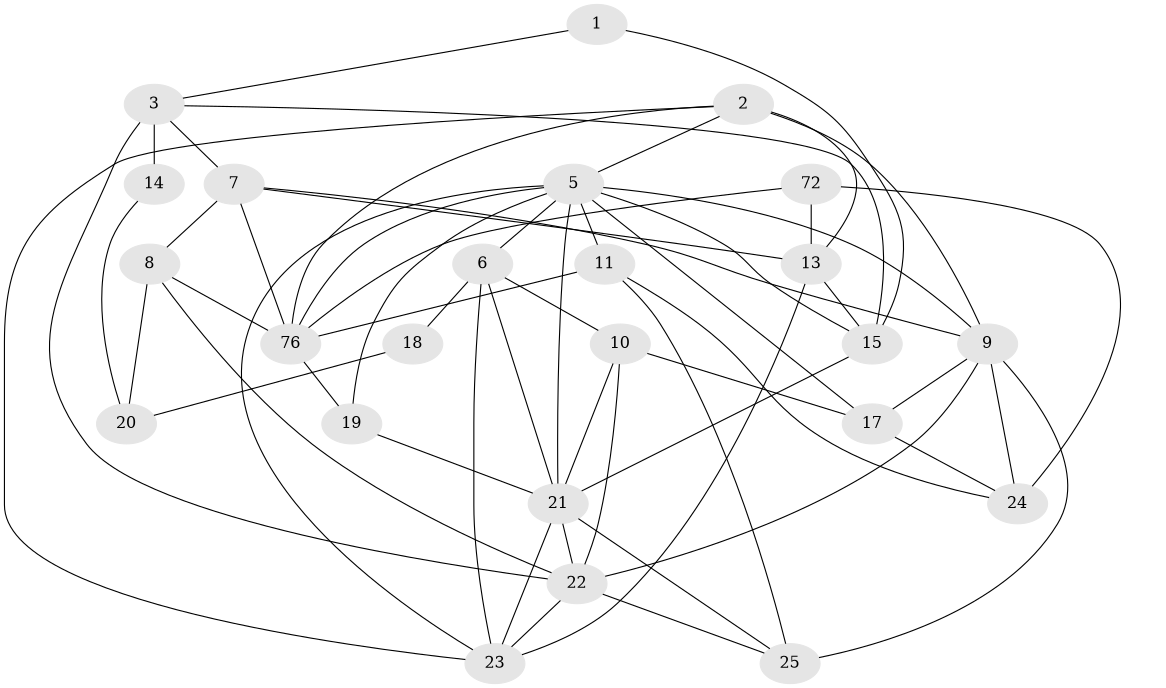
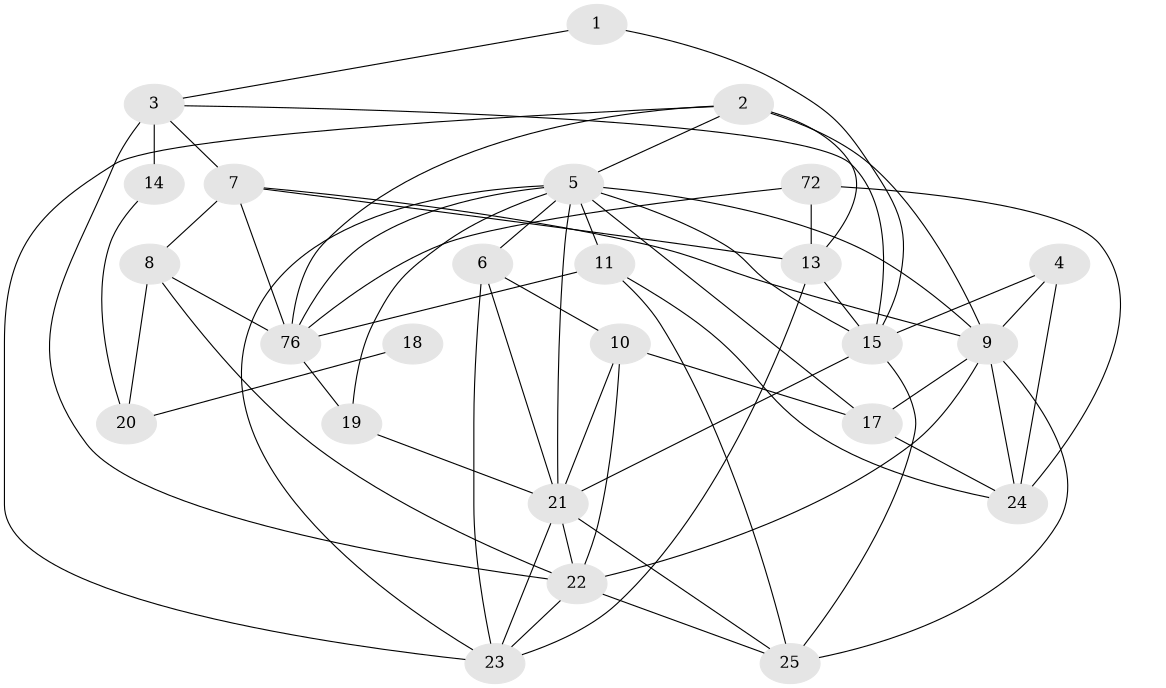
none -> (1060, 264)
(456, 295) -> none
none -> (888, 510)
